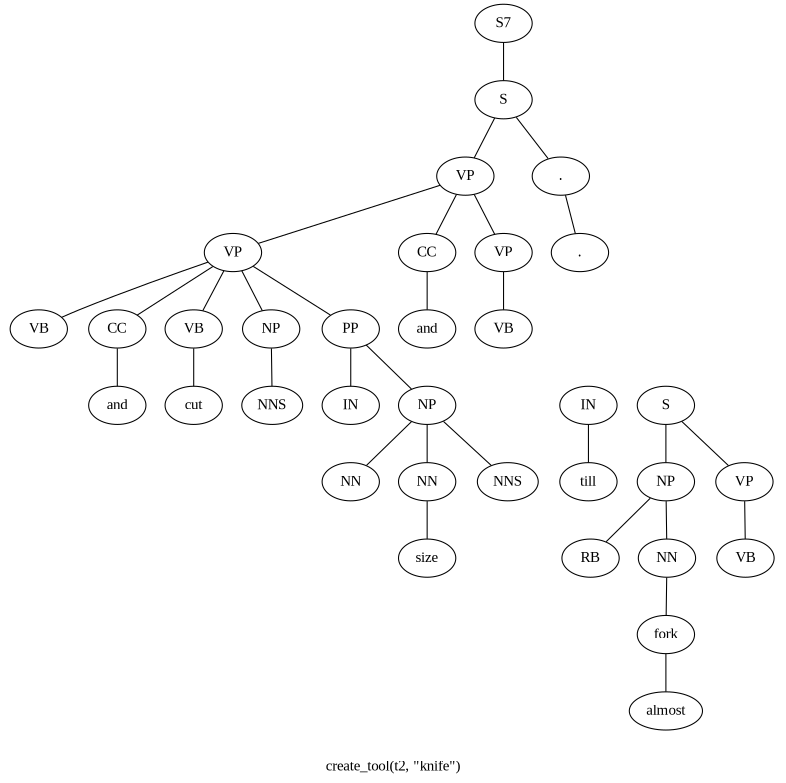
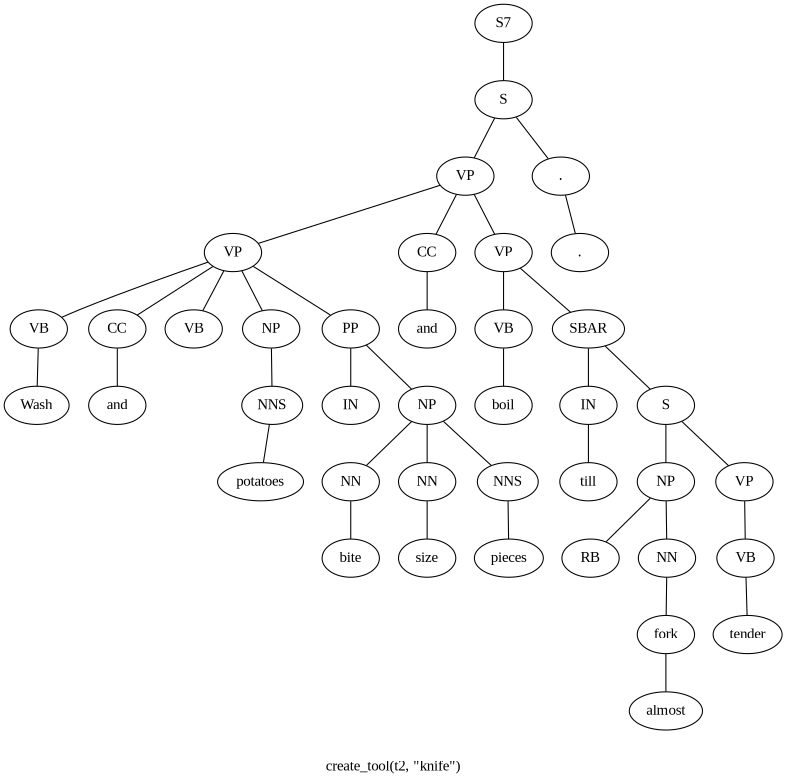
none -> (588, 329)
none -> (37, 405)
(194, 405) -> none
none -> (504, 405)
none -> (261, 482)
none -> (351, 558)
none -> (509, 558)
none -> (748, 635)
